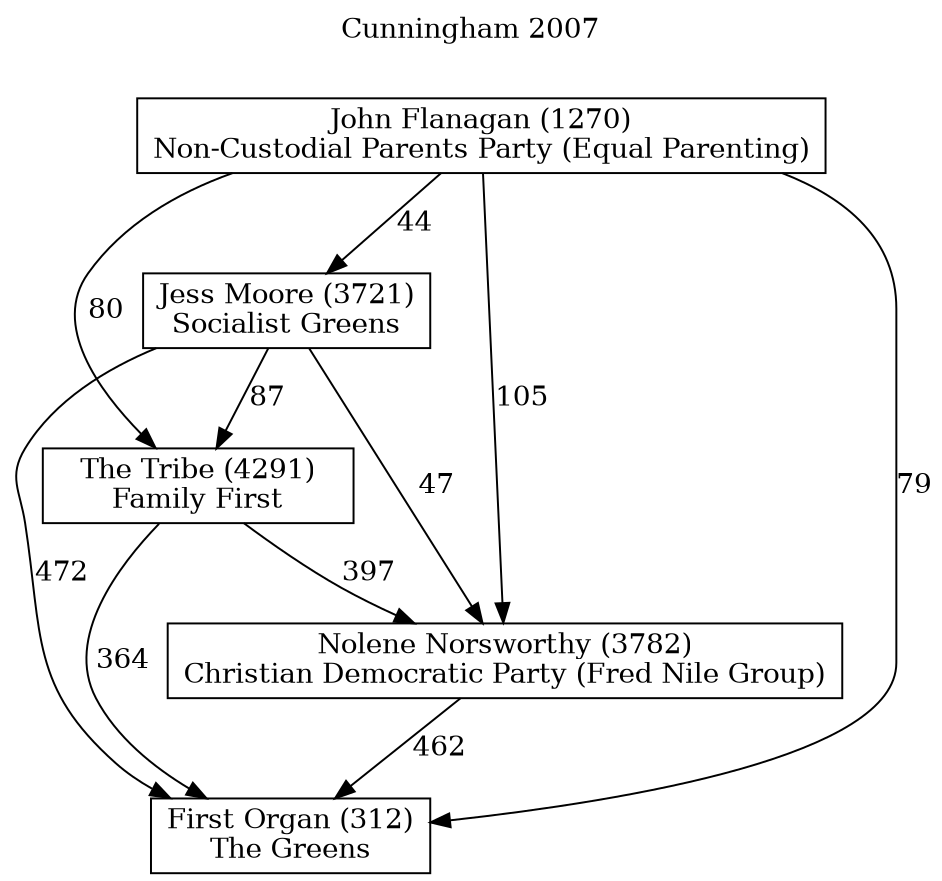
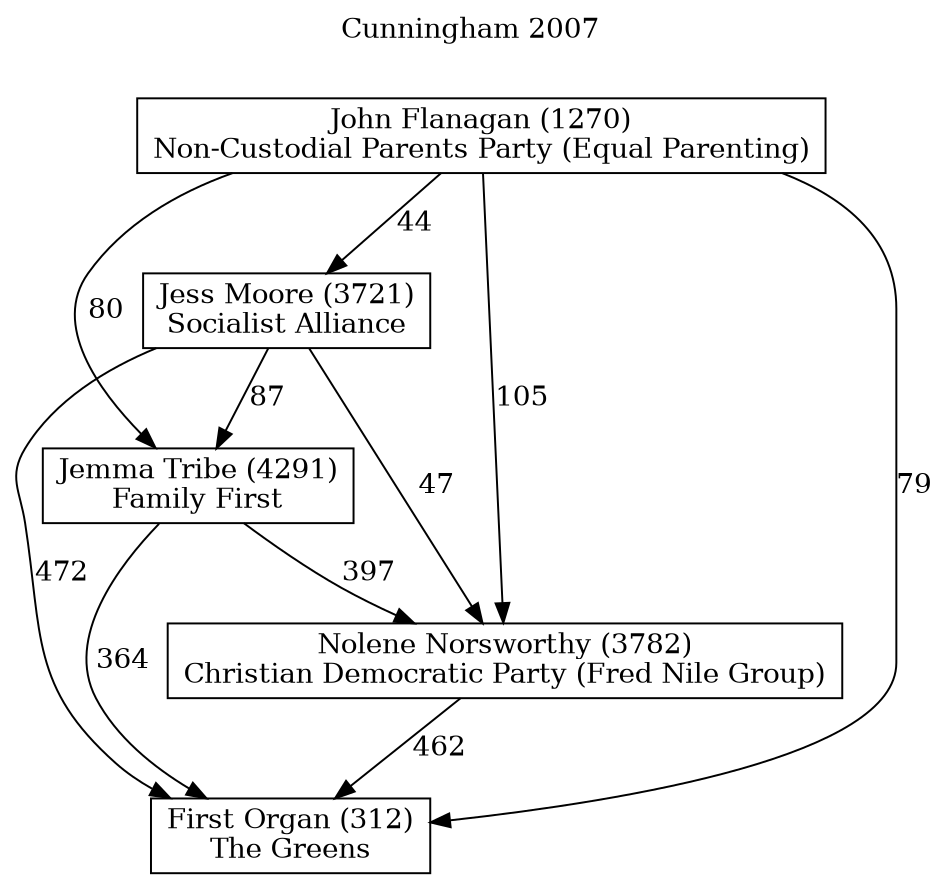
(287, 311) -> (287, 311)
(198, 486) -> (198, 486)
